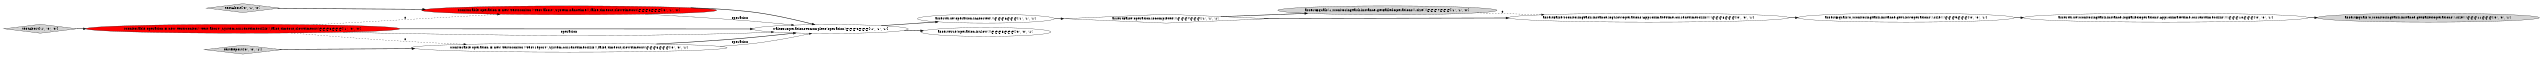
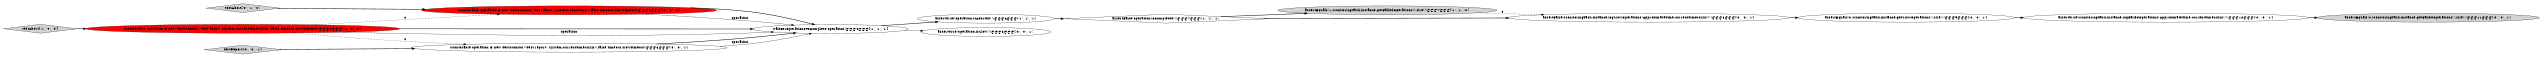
(913, 31) -> (913, 31)
